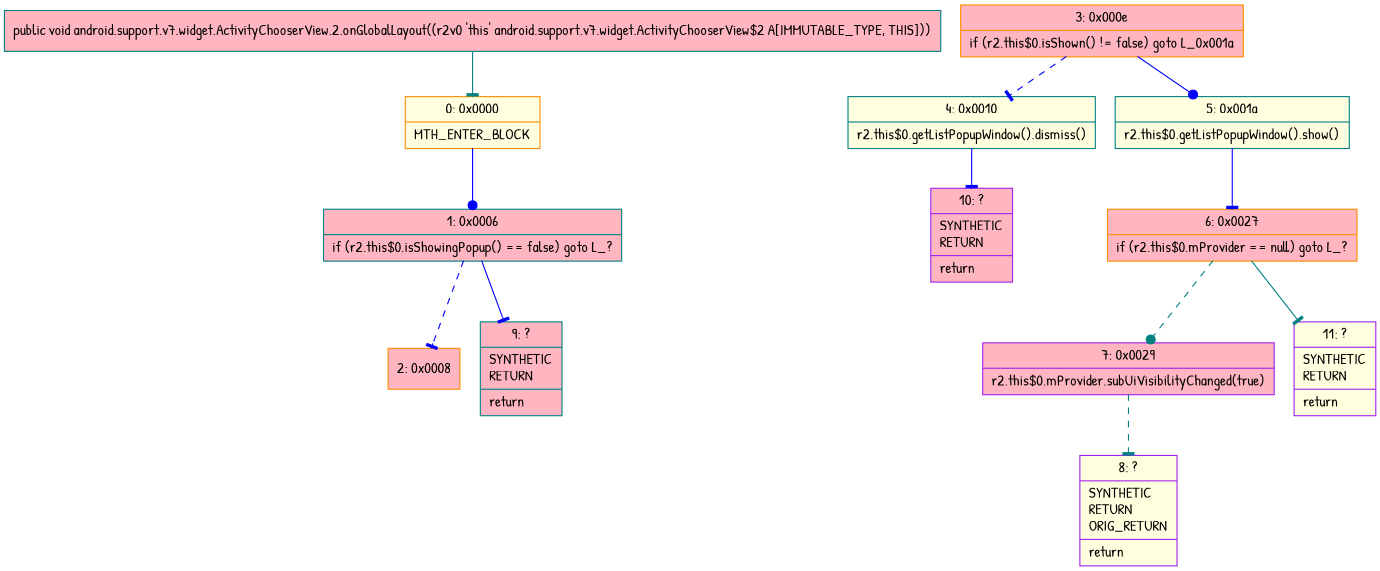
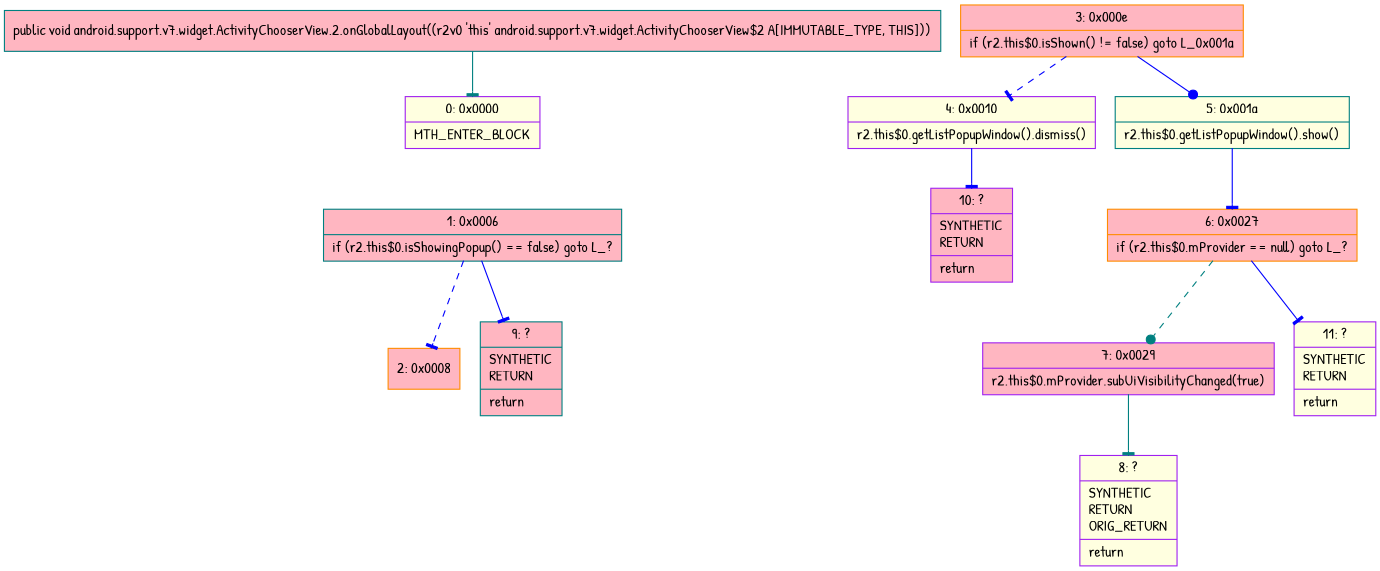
(473, 123) -> (473, 123)
(972, 123) -> (972, 123)
(473, 174) -> none
(1274, 289) -> (1274, 289)
(1128, 422) -> (1128, 422)
